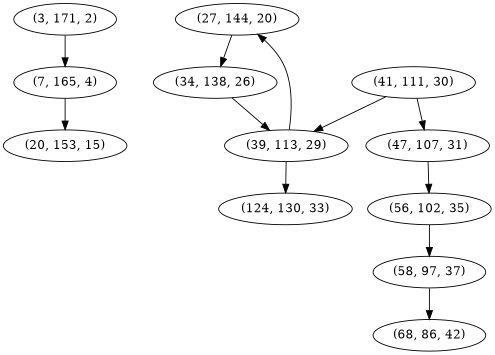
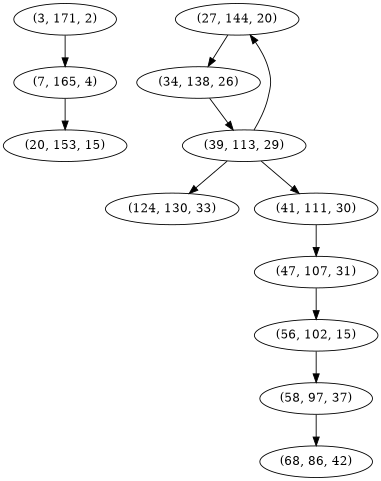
(354, 112) -> (277, 174)
(429, 209) -> (316, 335)
